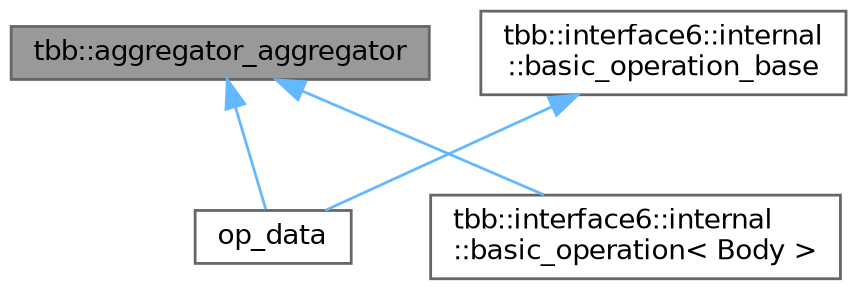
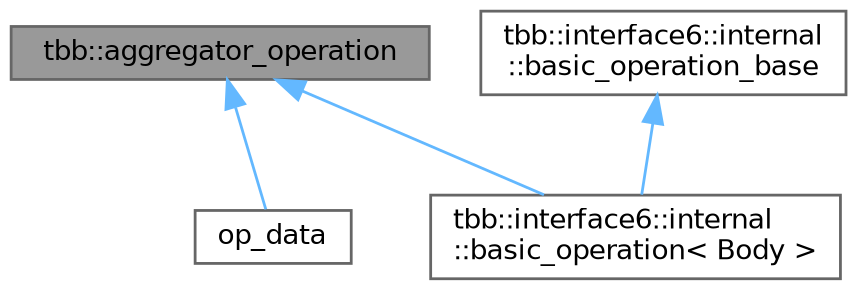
(220, 53) -> (220, 53)
(427, 164) -> (647, 159)
